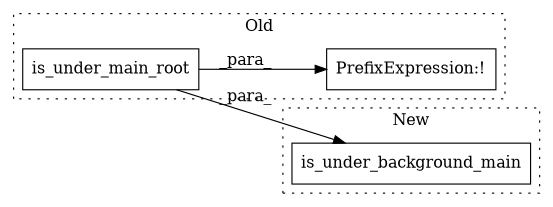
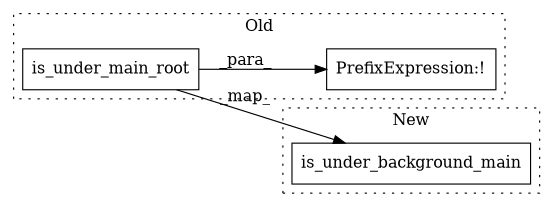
(245, 97) -> (245, 97)
